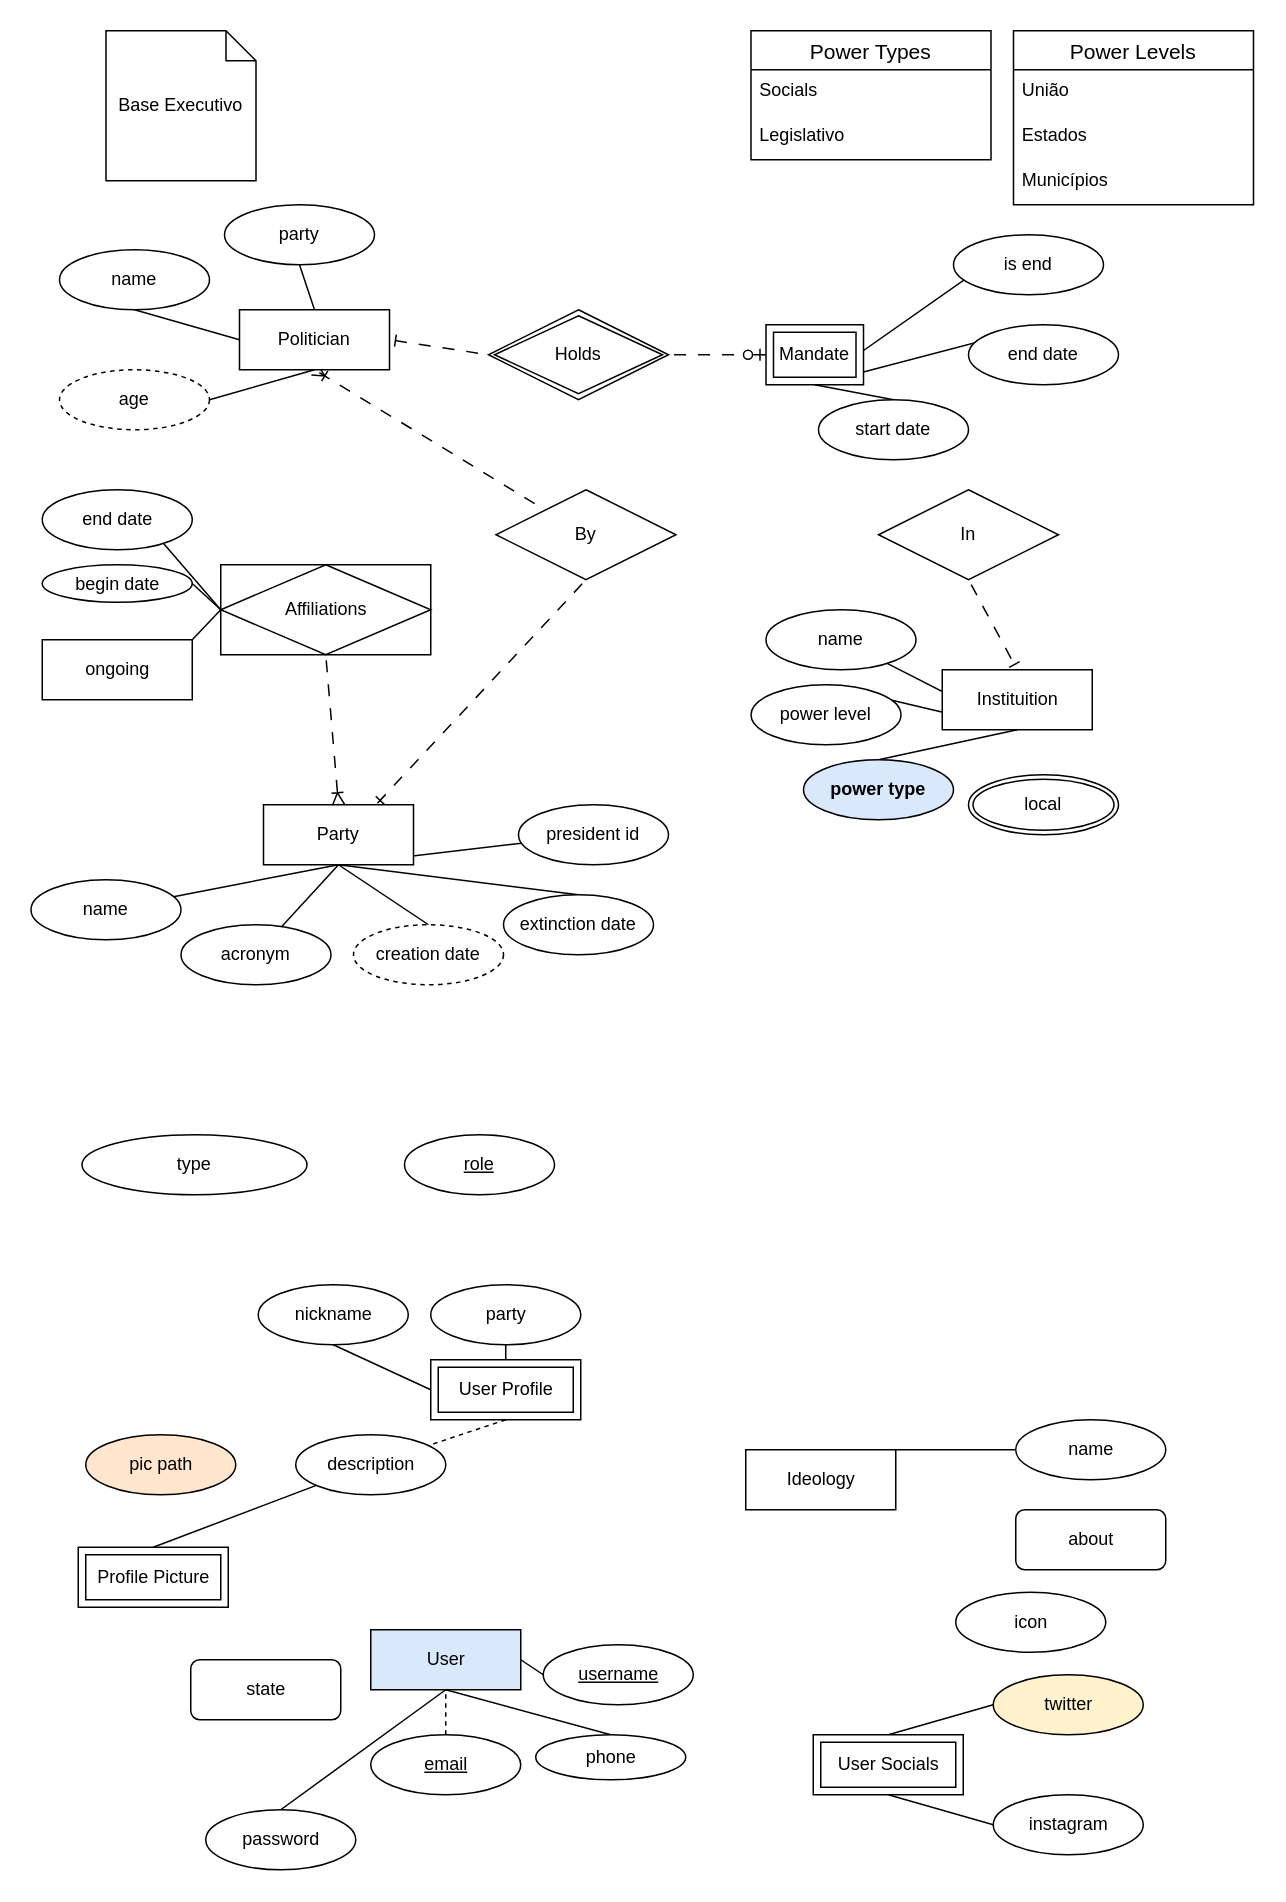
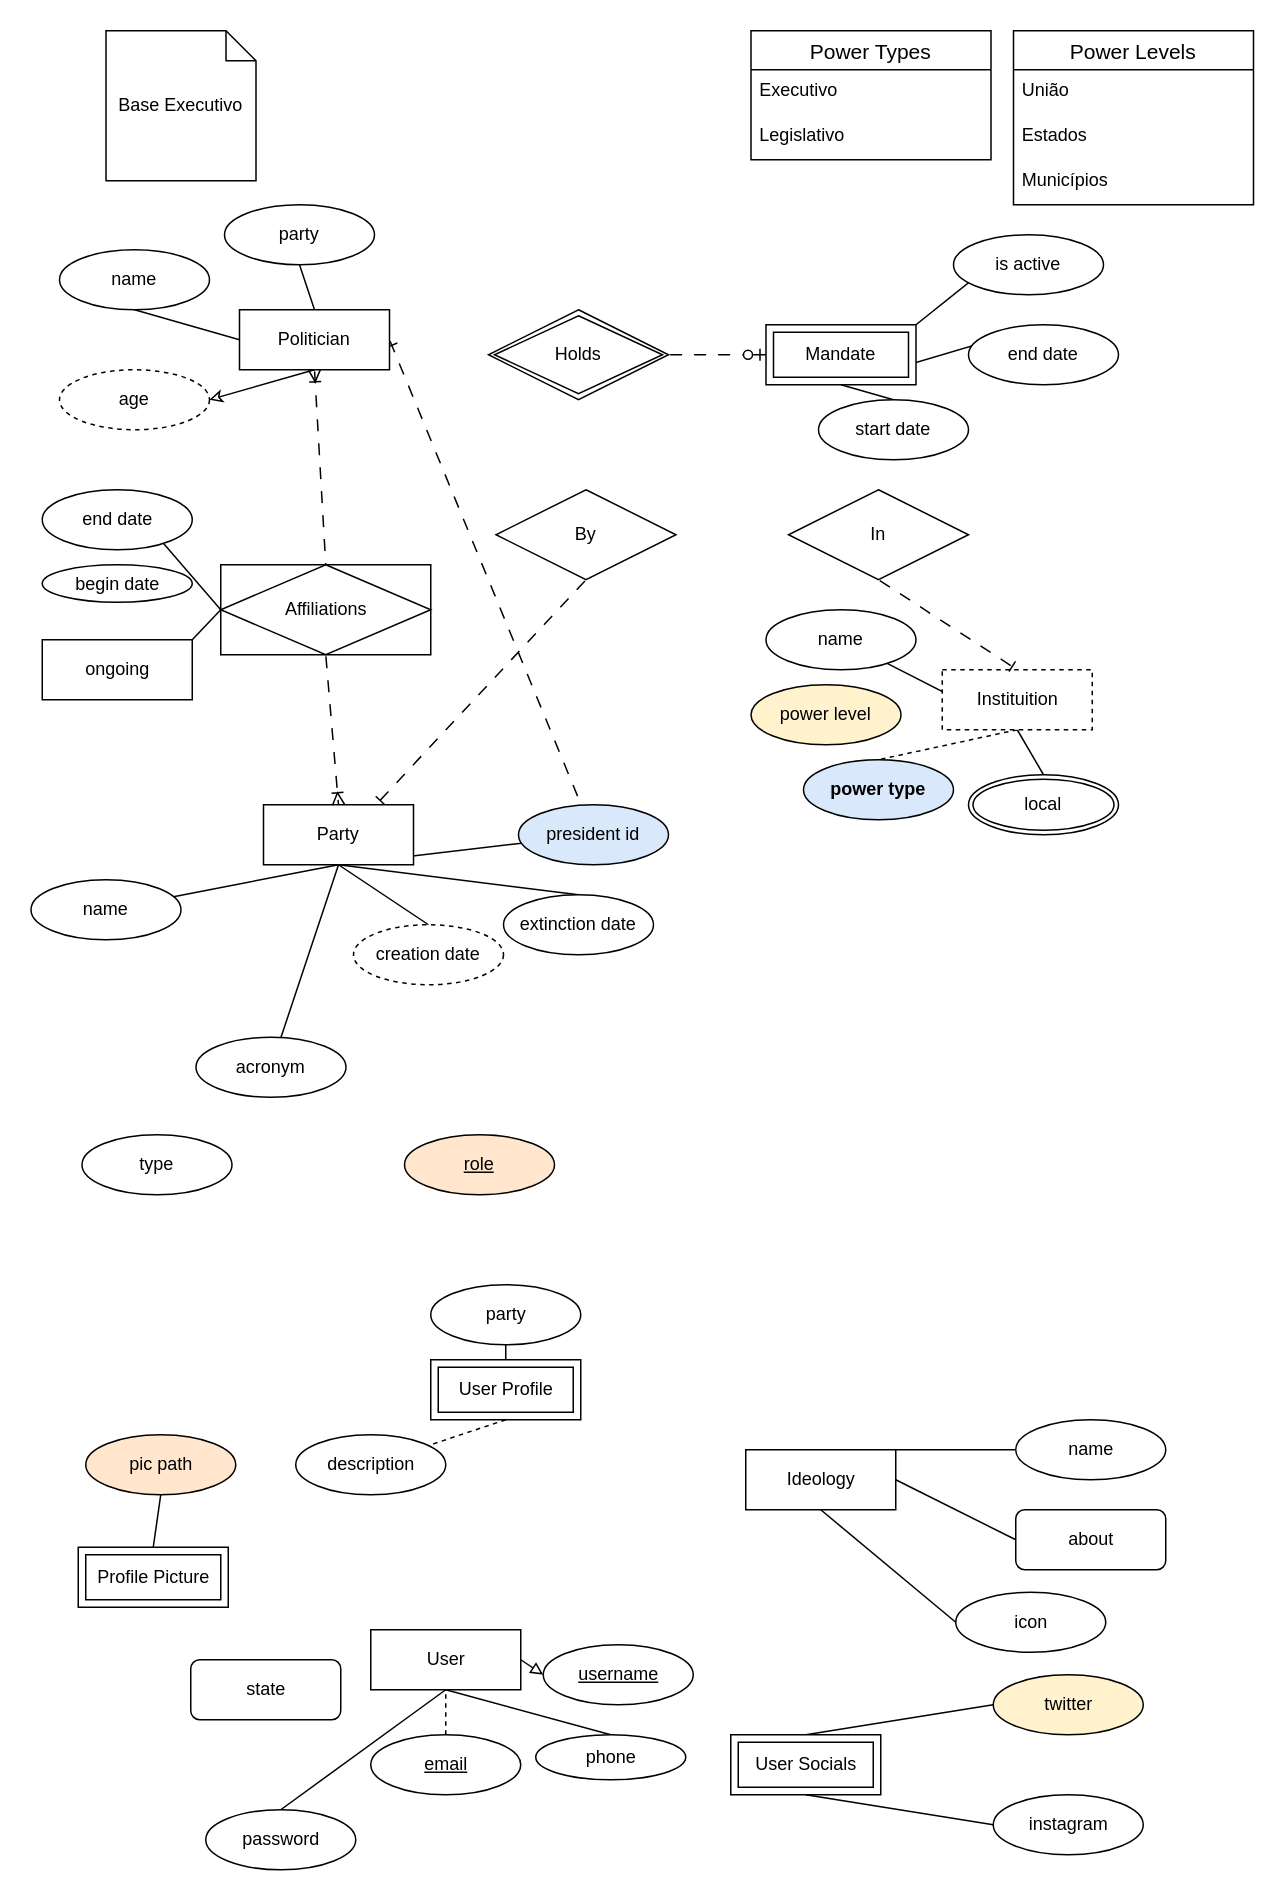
(790, 91) -> (803, 91)
(1028, 265) -> (1028, 265)
(398, 341) -> (514, 642)
(815, 355) -> (841, 355)
(324, 375) -> (316, 400)
(216, 398) -> (220, 397)
(968, 535) -> (878, 535)
(200, 591) -> none
(1017, 700) -> (1017, 700)
(918, 707) -> none
(826, 715) -> (826, 715)
(949, 744) -> (949, 744)
none -> (1030, 752)
(593, 835) -> (593, 835)
(256, 955) -> (271, 1067)
(194, 1165) -> (157, 1165)
(479, 1165) -> (479, 1165)
(333, 1315) -> none
(382, 1367) -> none
none -> (956, 1510)
(235, 1516) -> (157, 1521)
none -> (888, 1566)
(446, 1660) -> (446, 1660)
(536, 1670) -> (531, 1667)
(888, 1765) -> (806, 1765)
